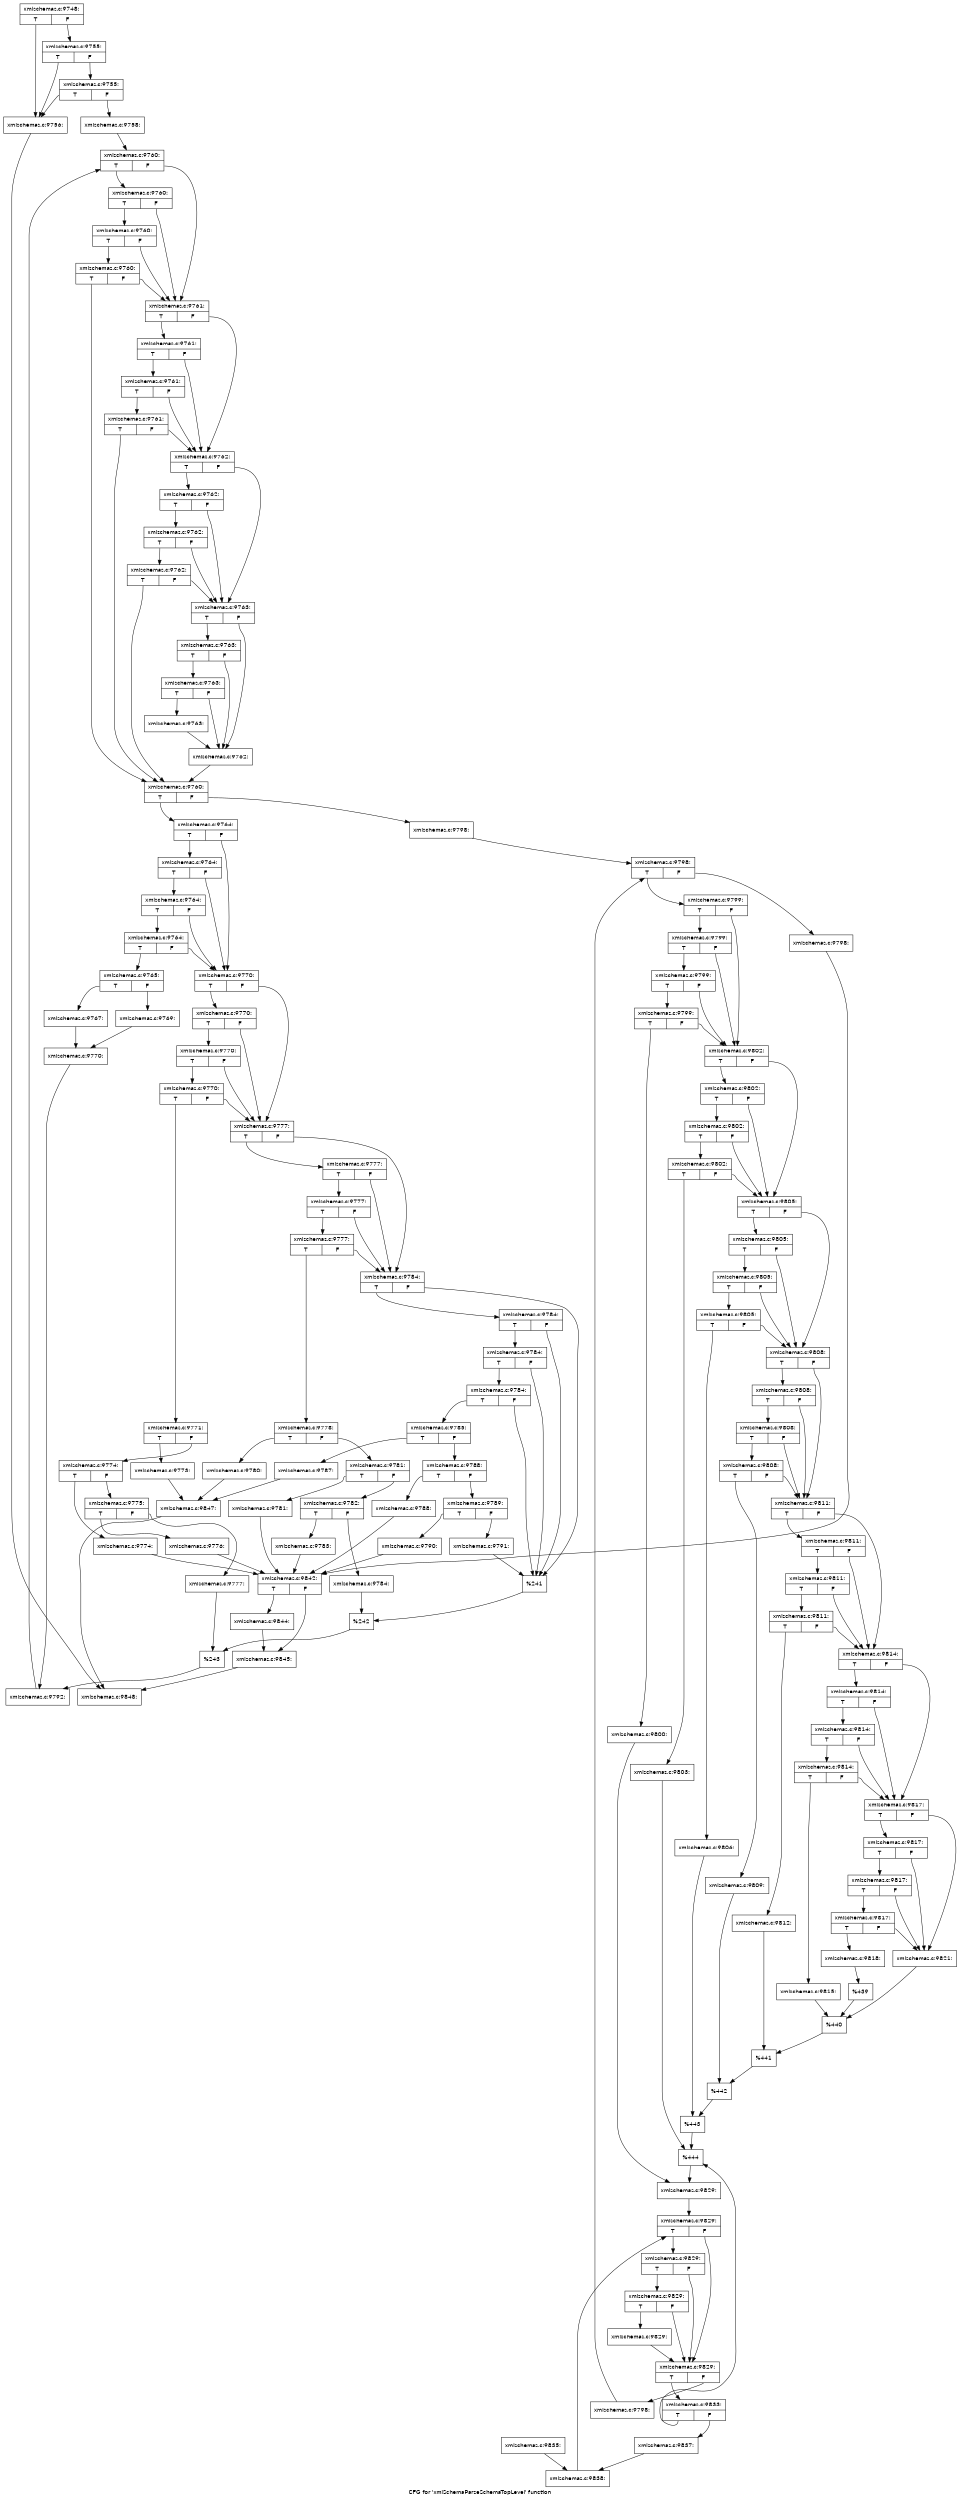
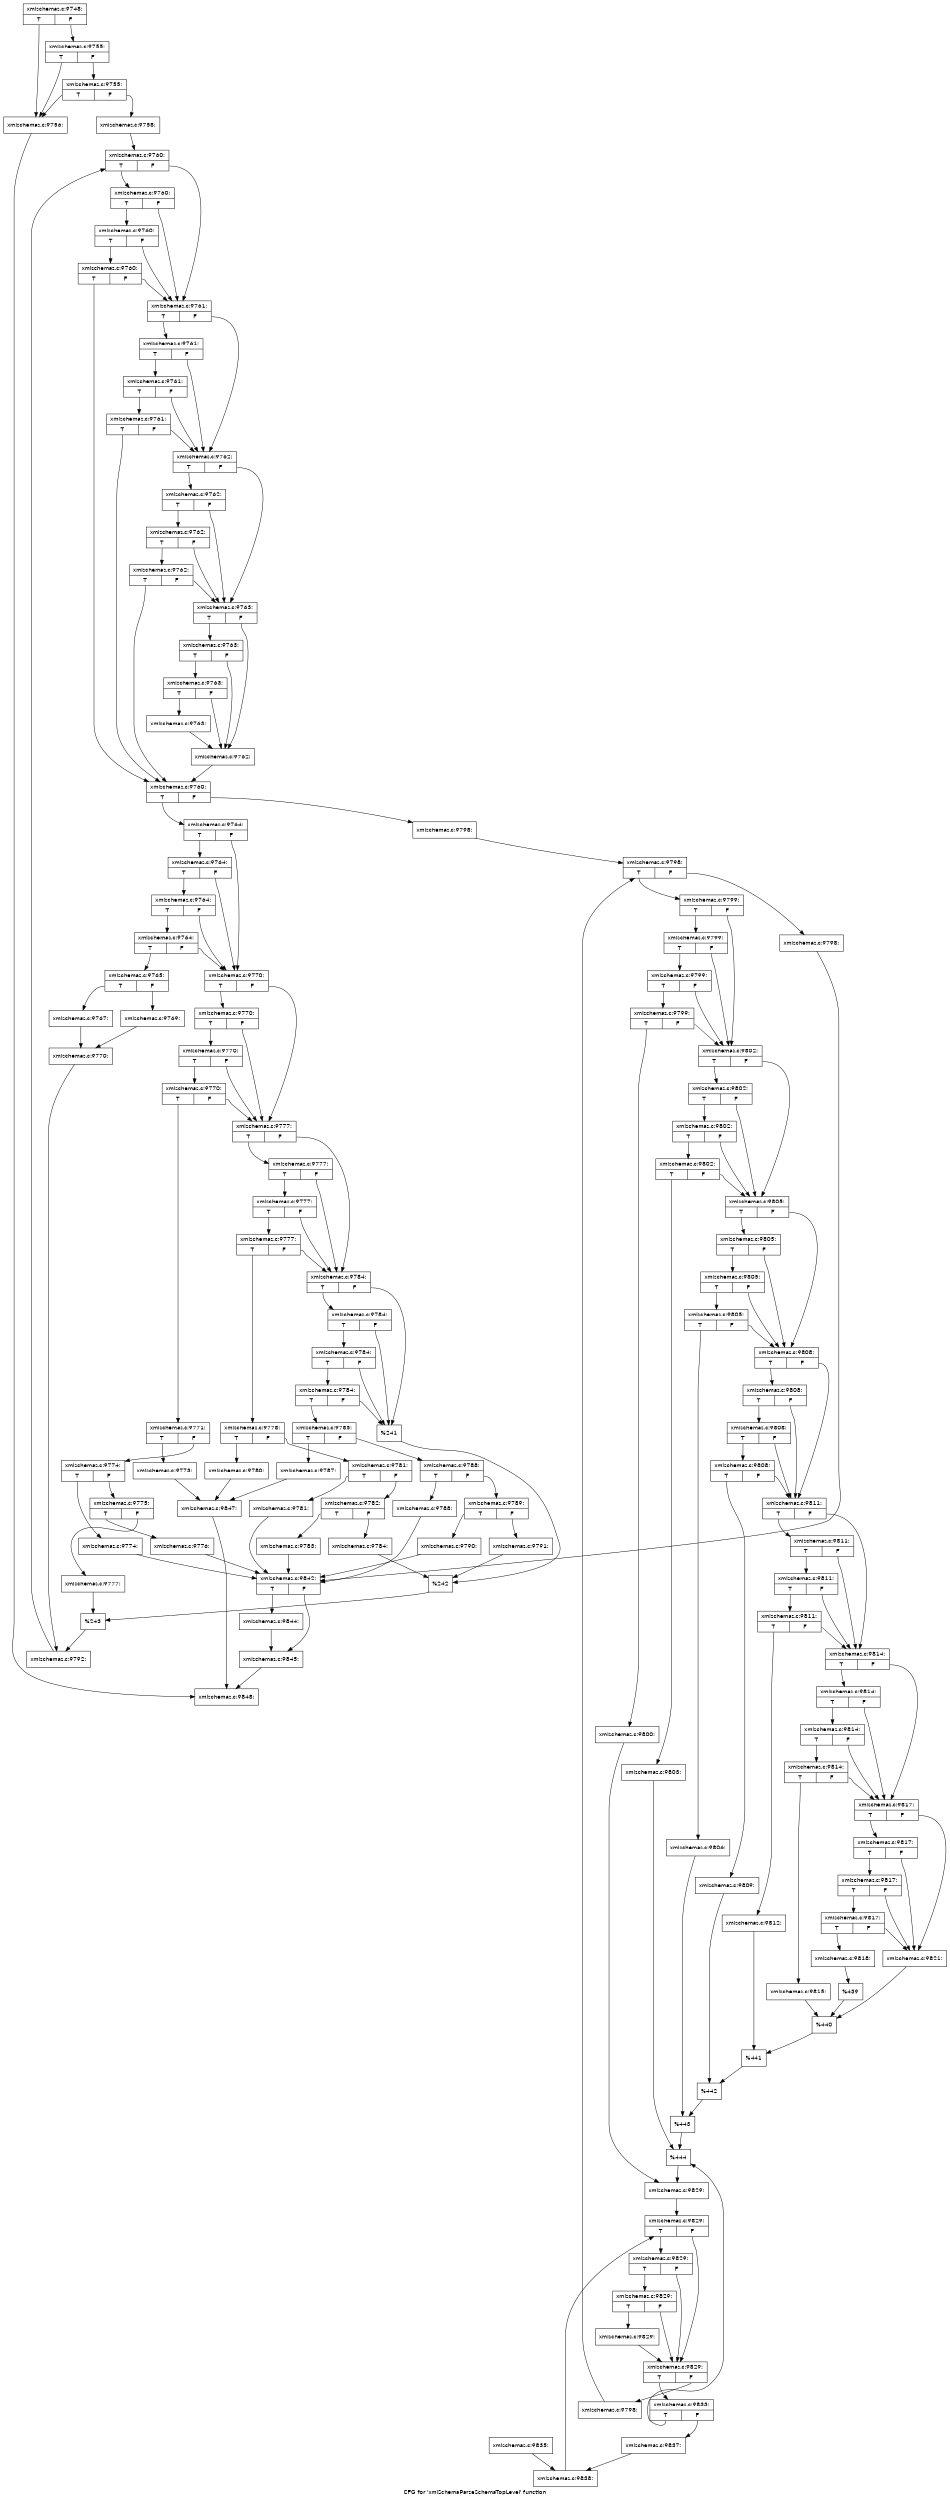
(506, 1564) -> (486, 1562)
